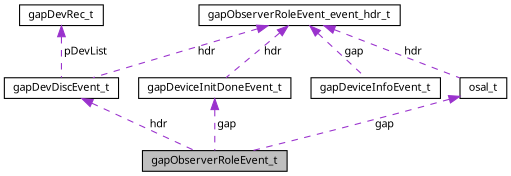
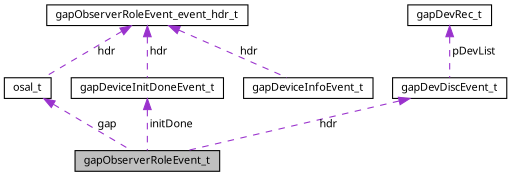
(353, 52) -> (248, 52)
(175, 53) -> none
(226, 125) -> (171, 125)
